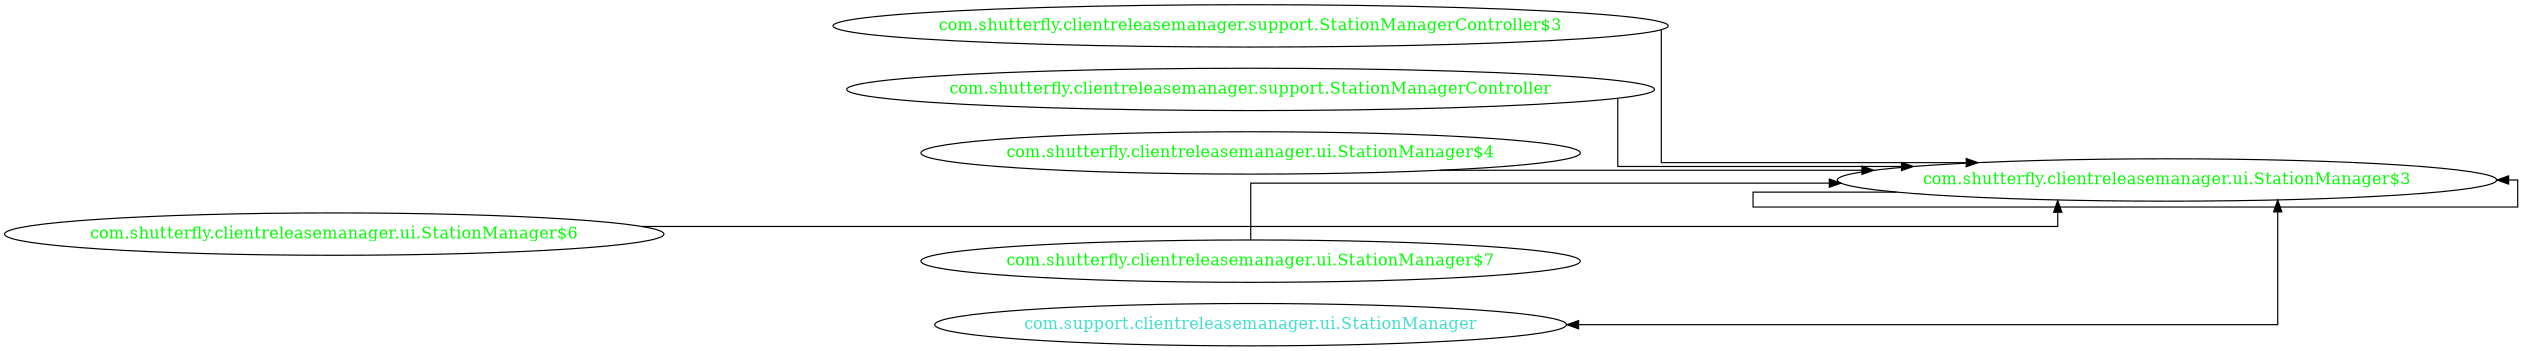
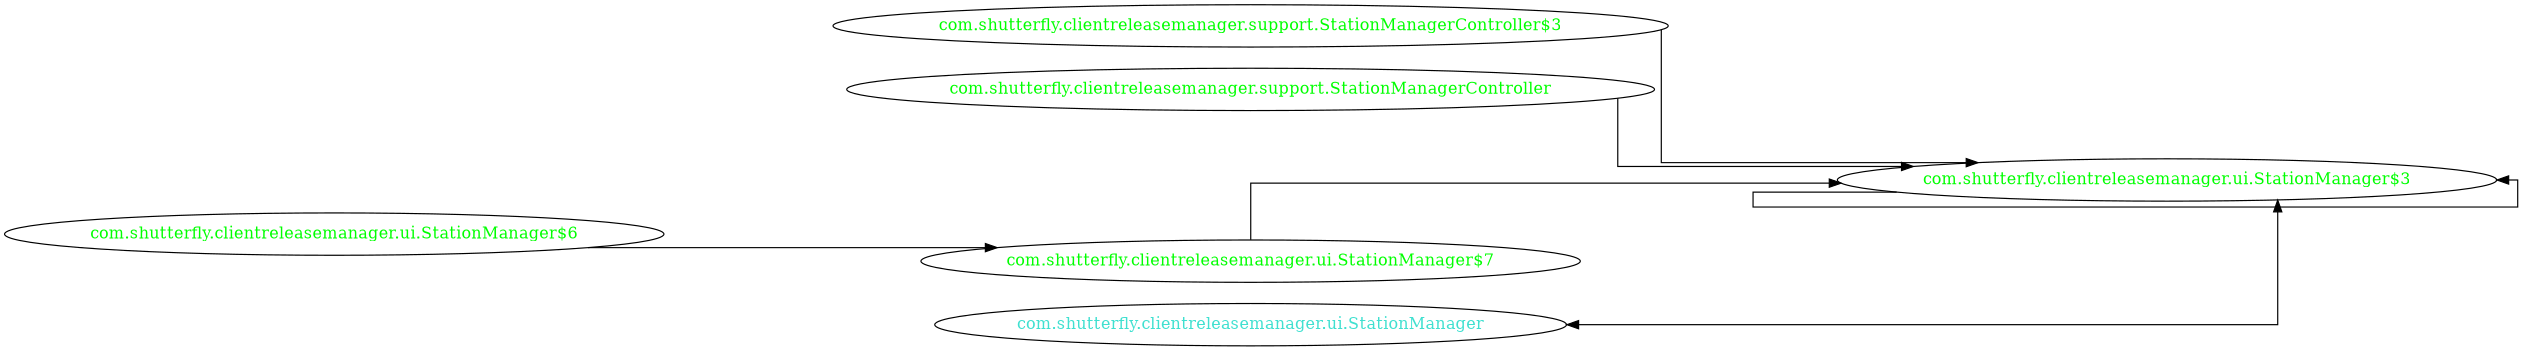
(1251, 153) -> none
(1357, 226) -> (787, 248)
(1251, 325) -> (1251, 325)
